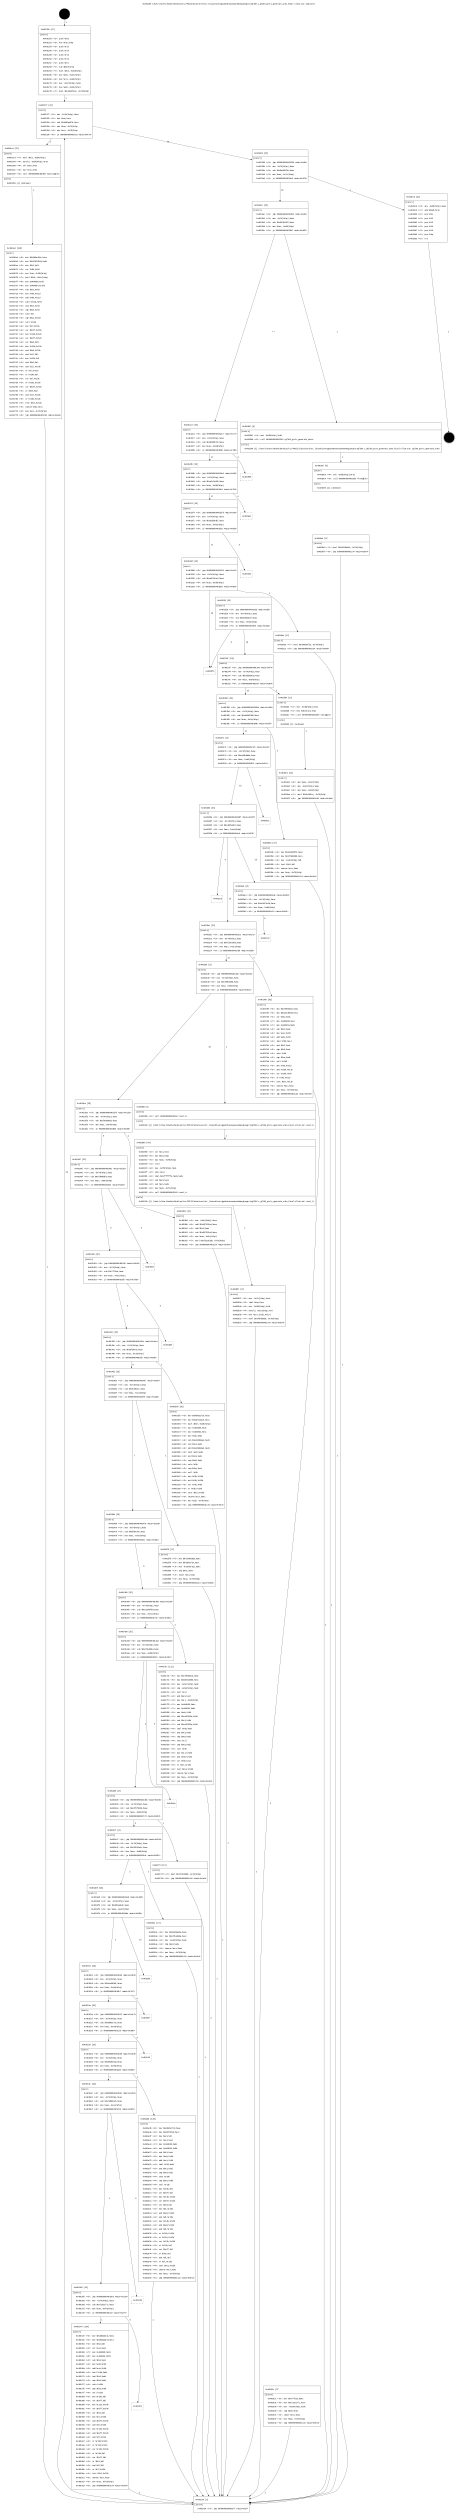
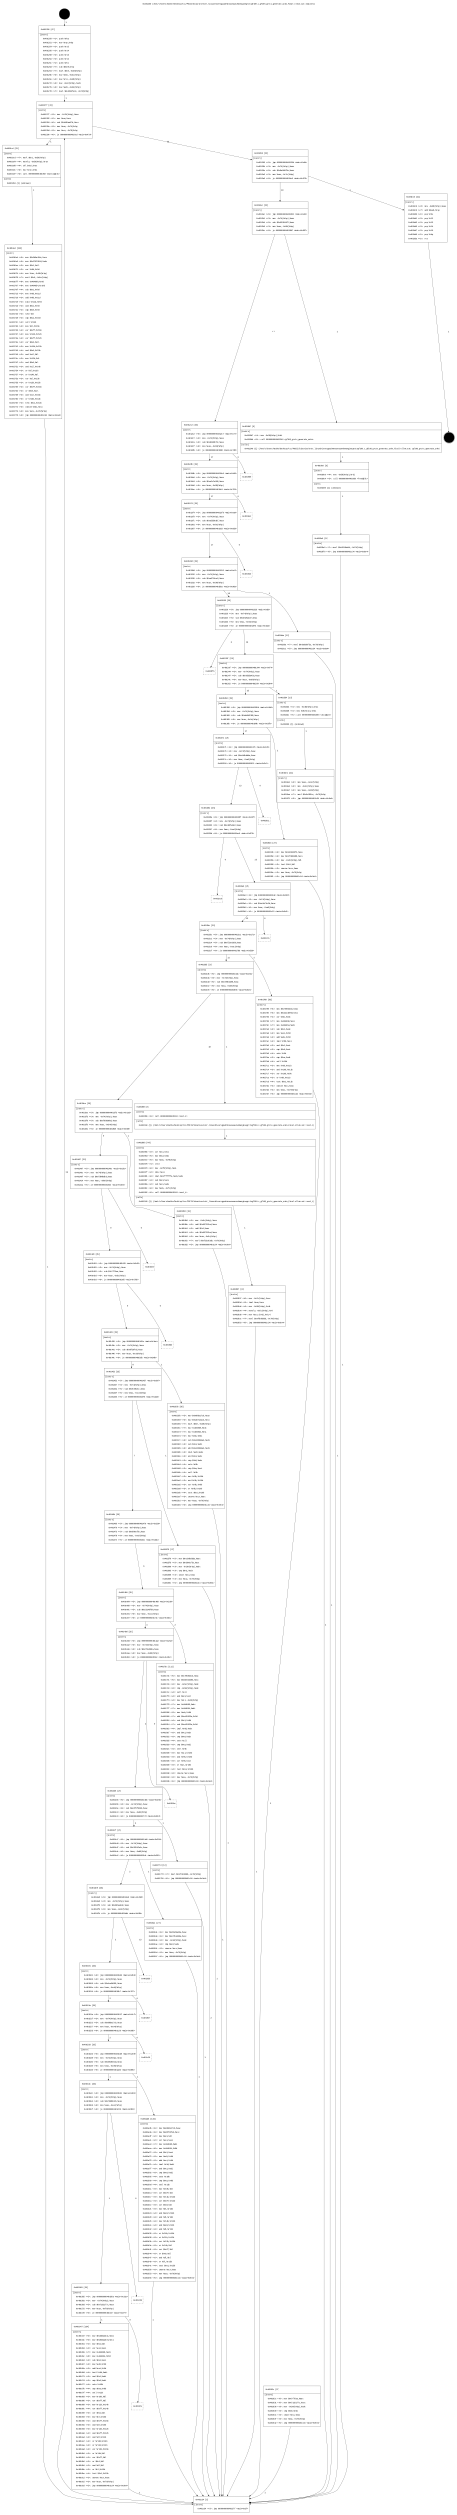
none -> (341, 513)
(210, 628) -> (226, 593)
(228, 879) -> (245, 918)
